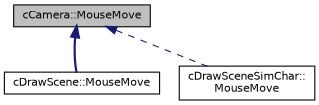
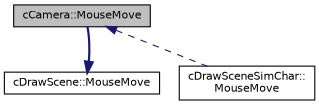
(75, 55) -> (89, 44)
